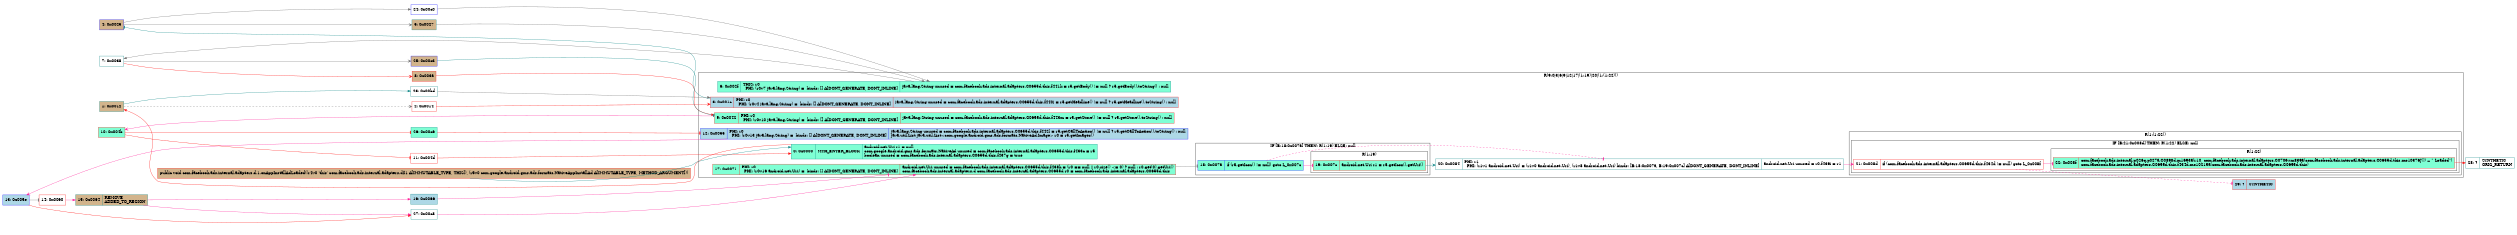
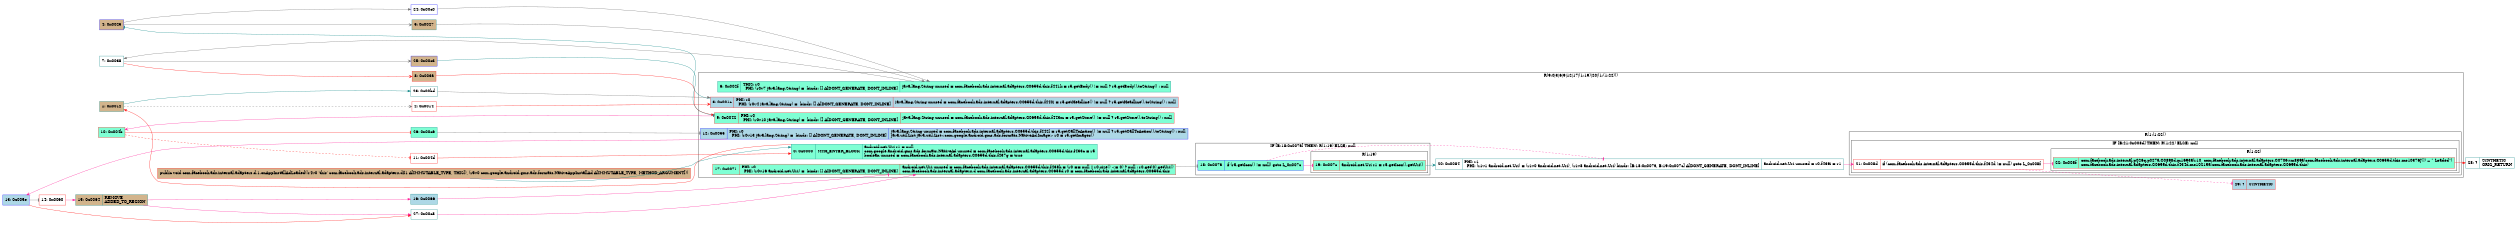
(568, 133) -> (568, 133)
(267, 150) -> (267, 150)
